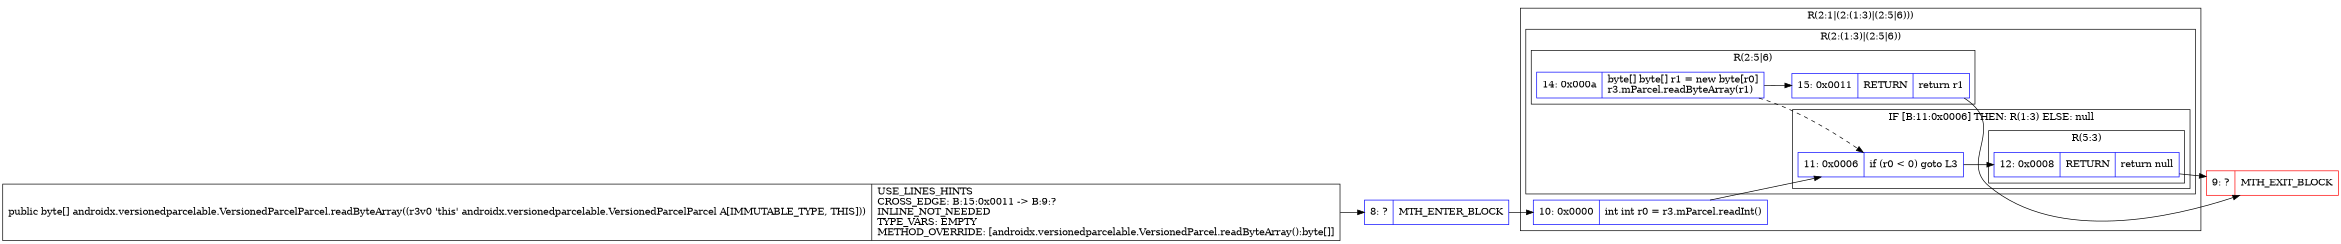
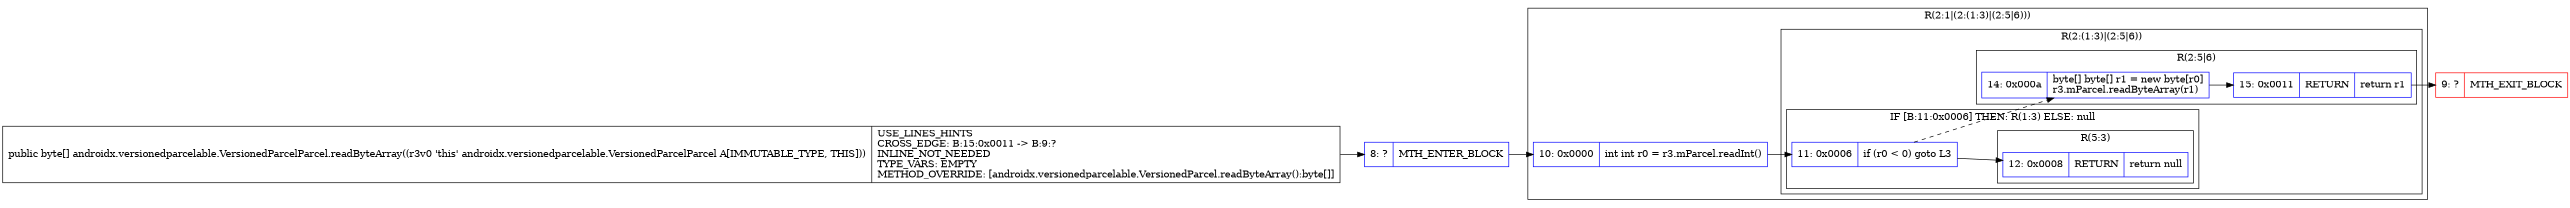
(1810, 120) -> (1981, 121)
(2189, 175) -> none
